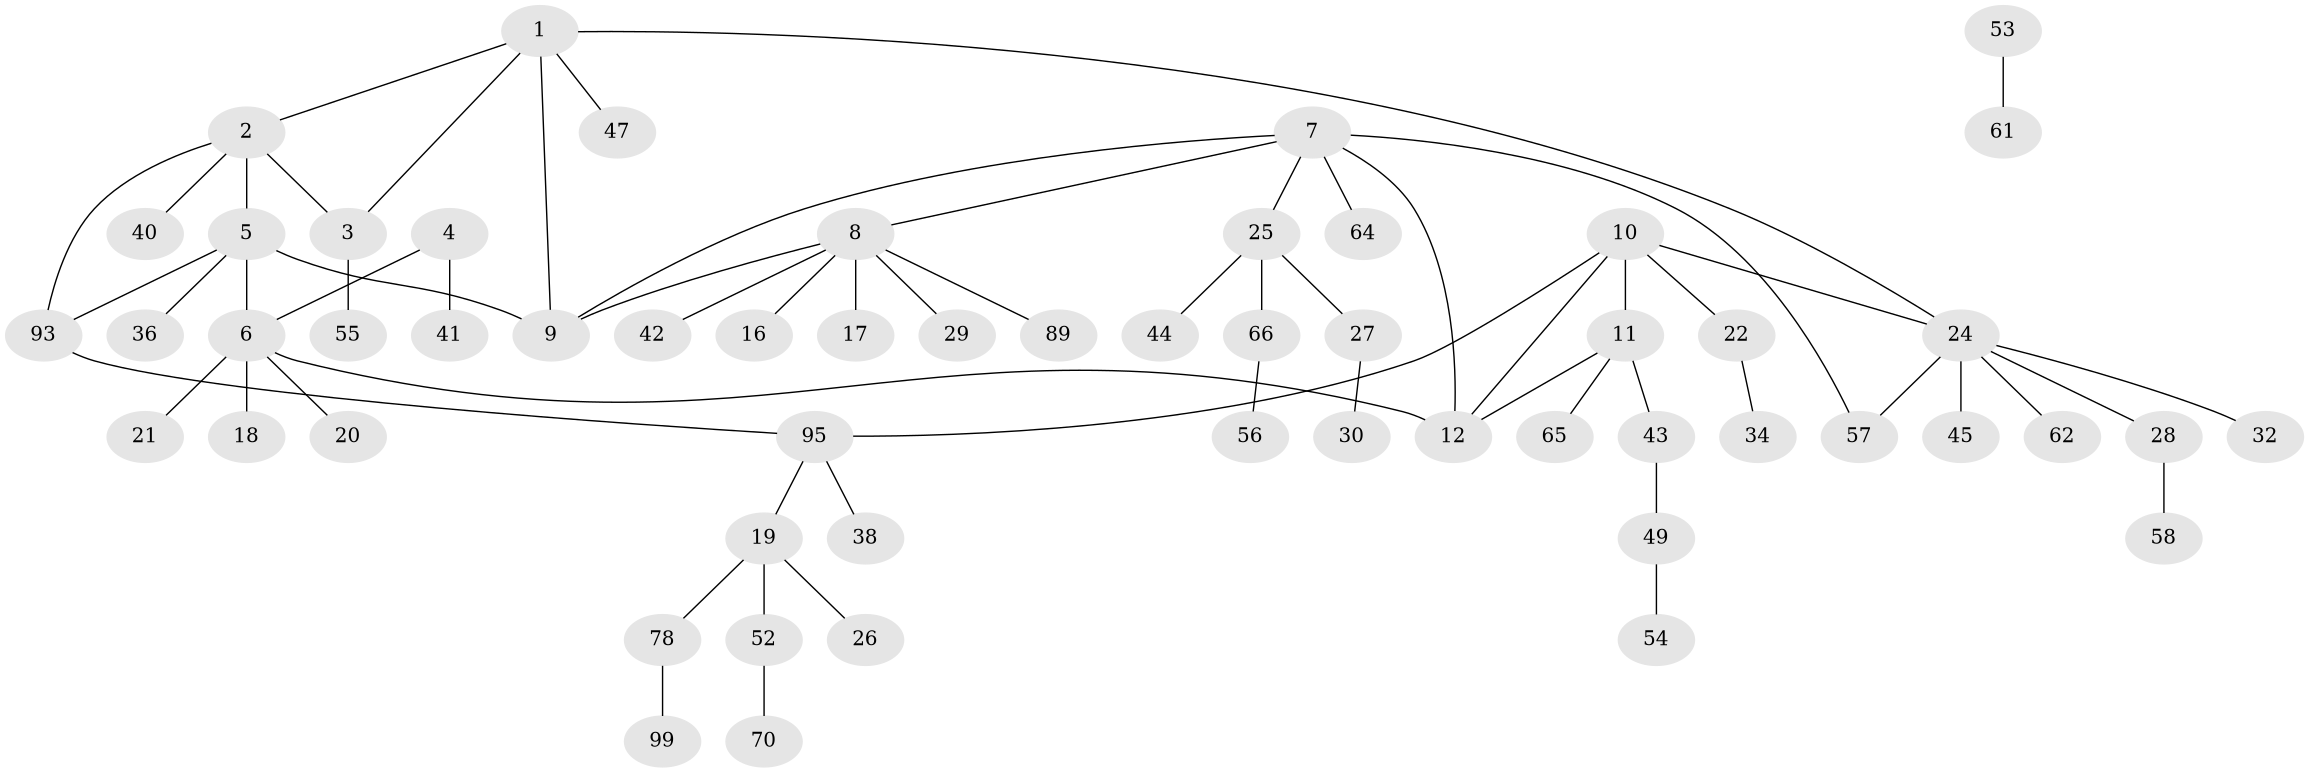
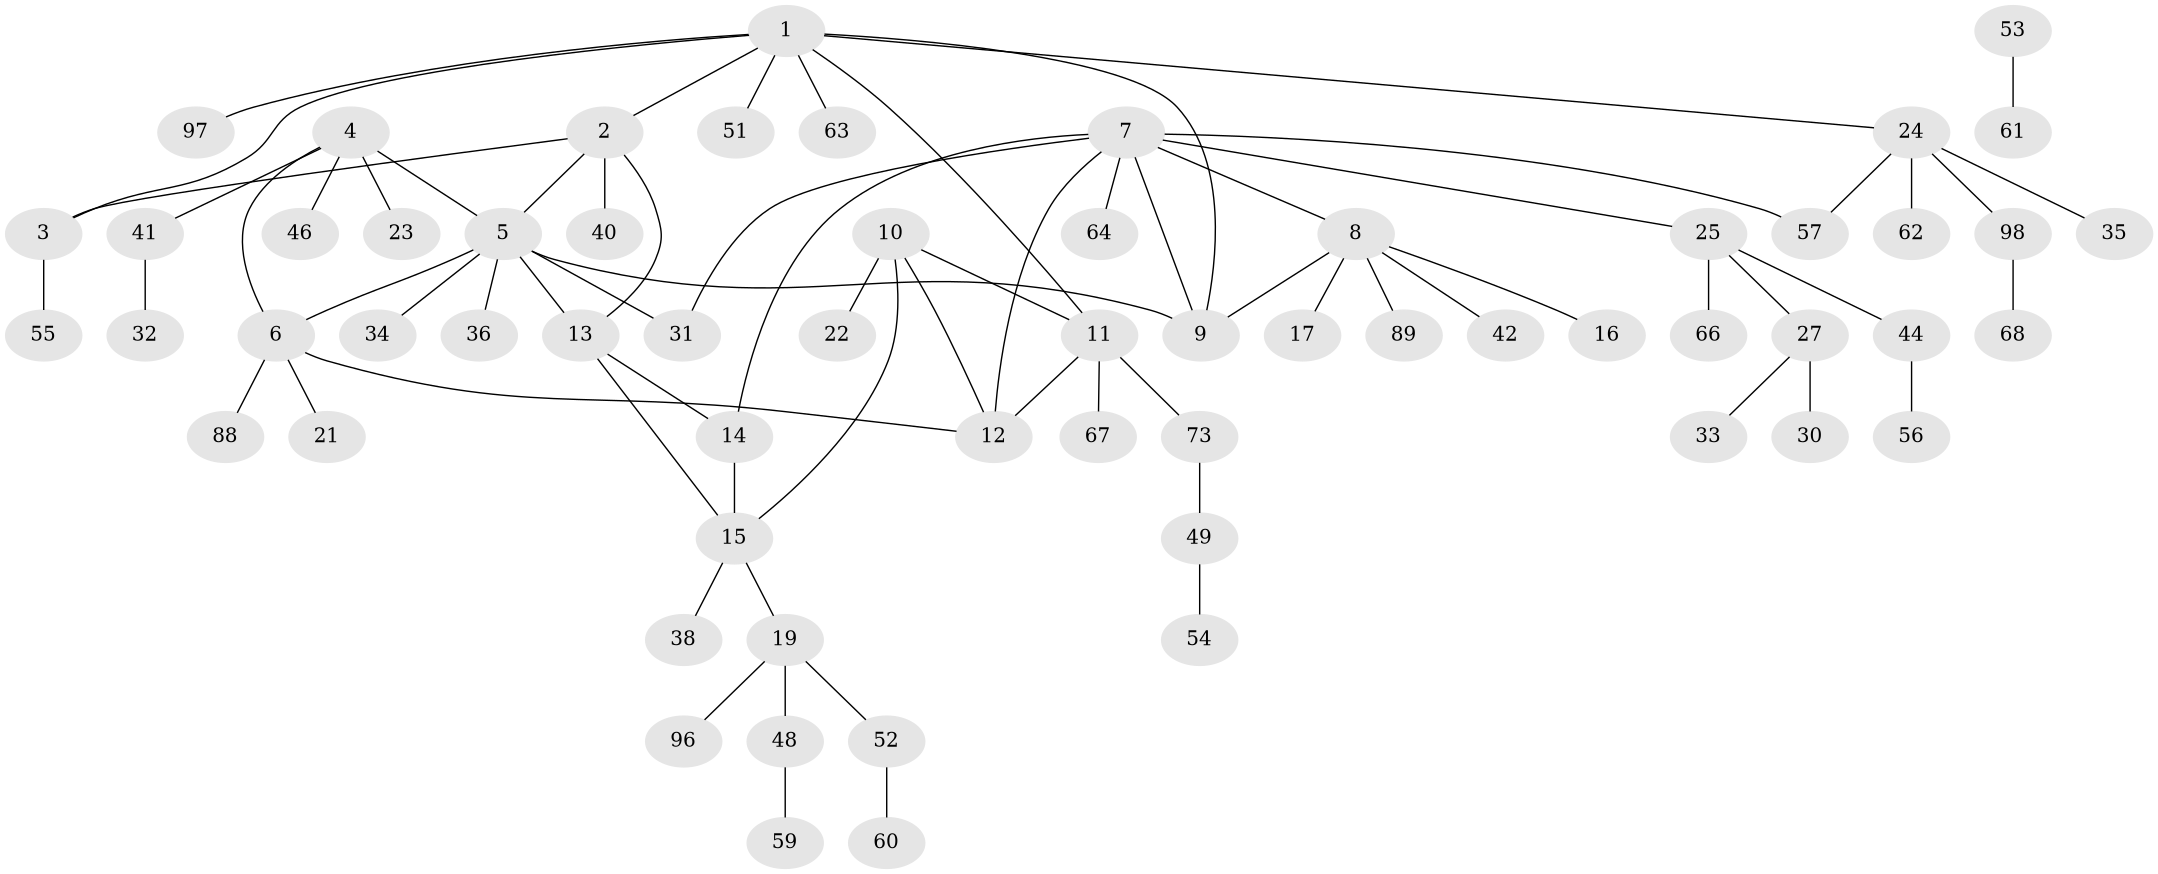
(617, 133) -> (196, 133)
none -> (736, 133)
none -> (837, 133)
none -> (956, 172)
none -> (427, 183)
none -> (300, 234)
none -> (402, 234)
(1793, 285) -> none
(44, 336) -> (581, 336)
none -> (682, 336)
(957, 336) -> none
(2117, 379) -> (145, 285)
(1747, 386) -> (441, 285)
(1255, 393) -> (1912, 386)
(247, 437) -> (226, 437)
(348, 437) -> none
none -> (734, 437)
(815, 437) -> (734, 539)
(1555, 437) -> (1098, 437)
(1656, 437) -> (1200, 437)
none -> (1709, 437)
(1961, 437) -> (2115, 234)
(2164, 437) -> (2013, 234)
(2164, 539) -> (2013, 336)
(663, 640) -> (785, 742)
(866, 640) -> (684, 742)
(663, 742) -> (785, 843)
(764, 742) -> (887, 843)
